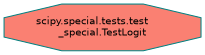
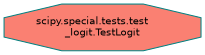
(103, 27) -> (103, 27)
